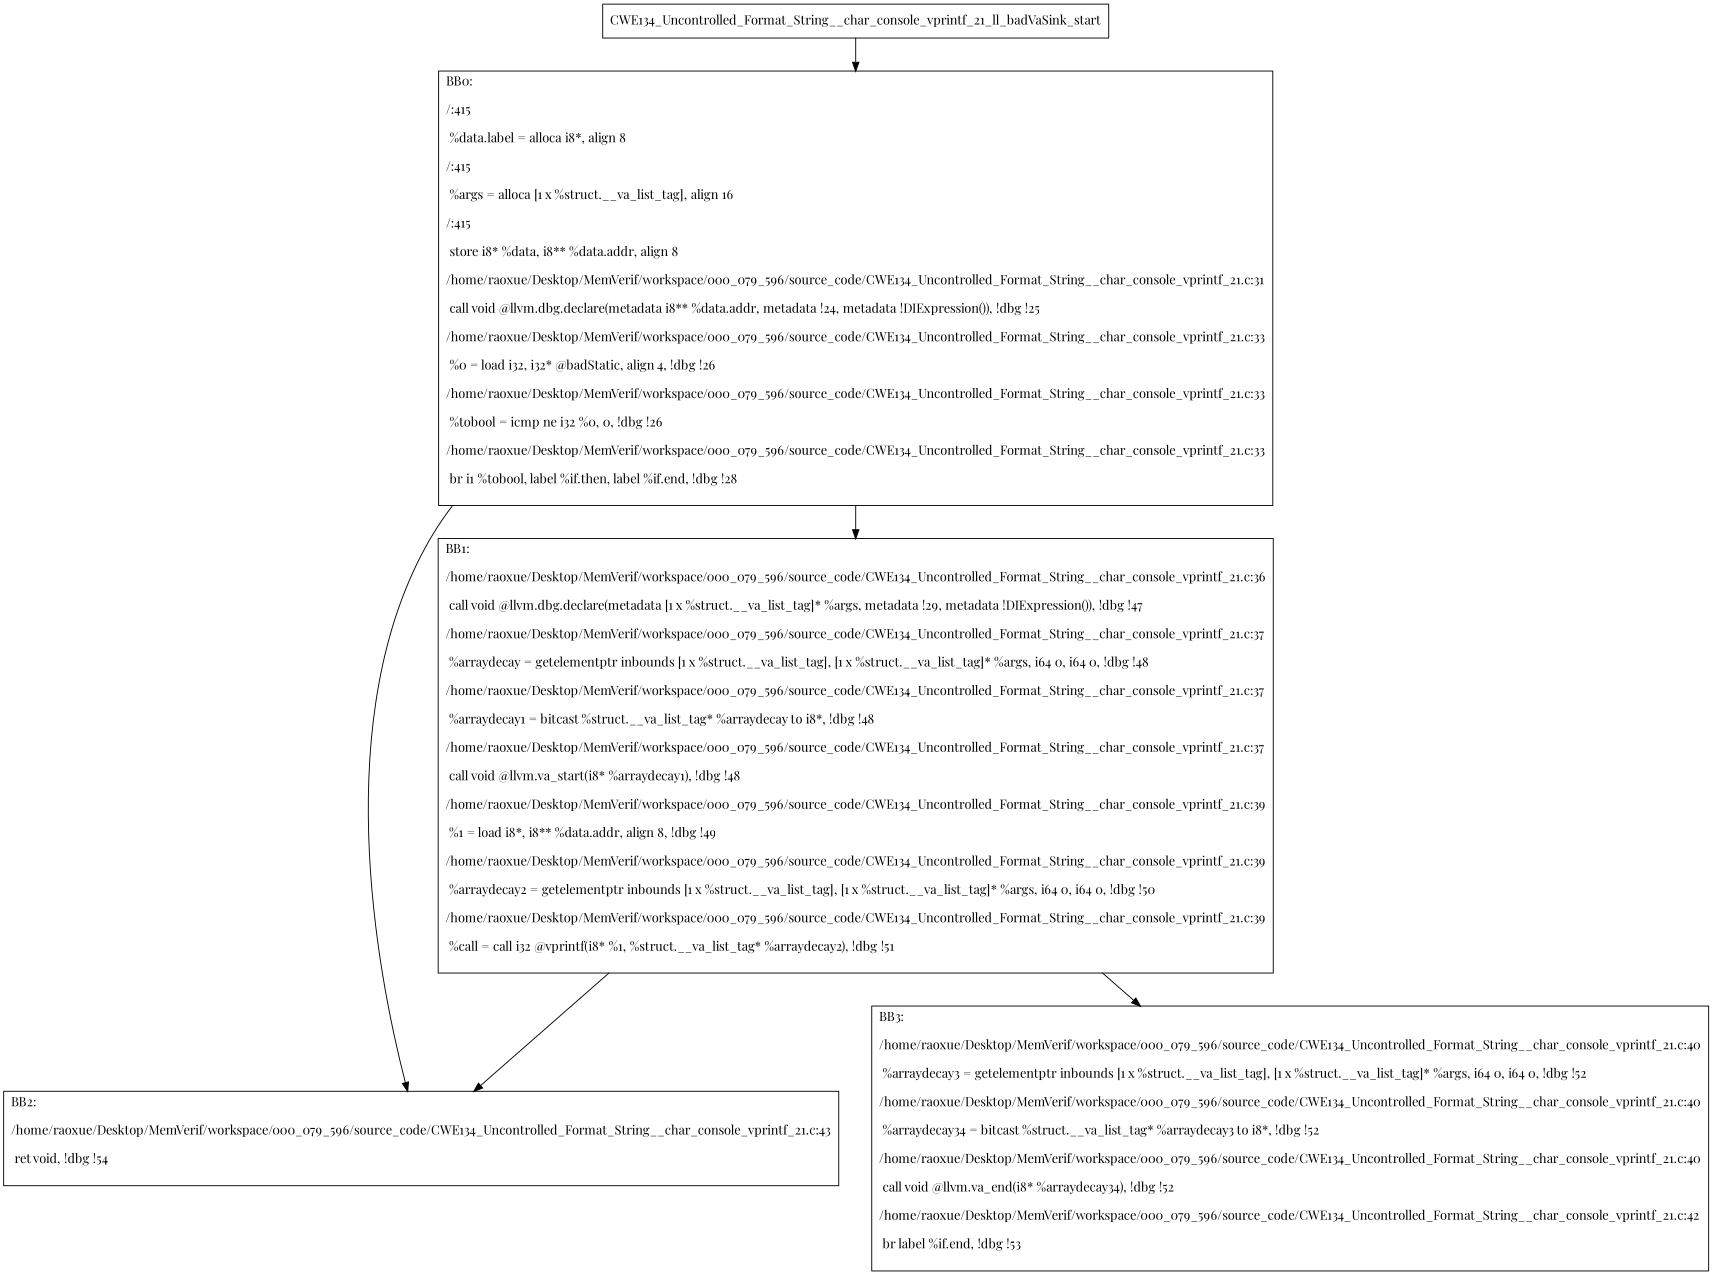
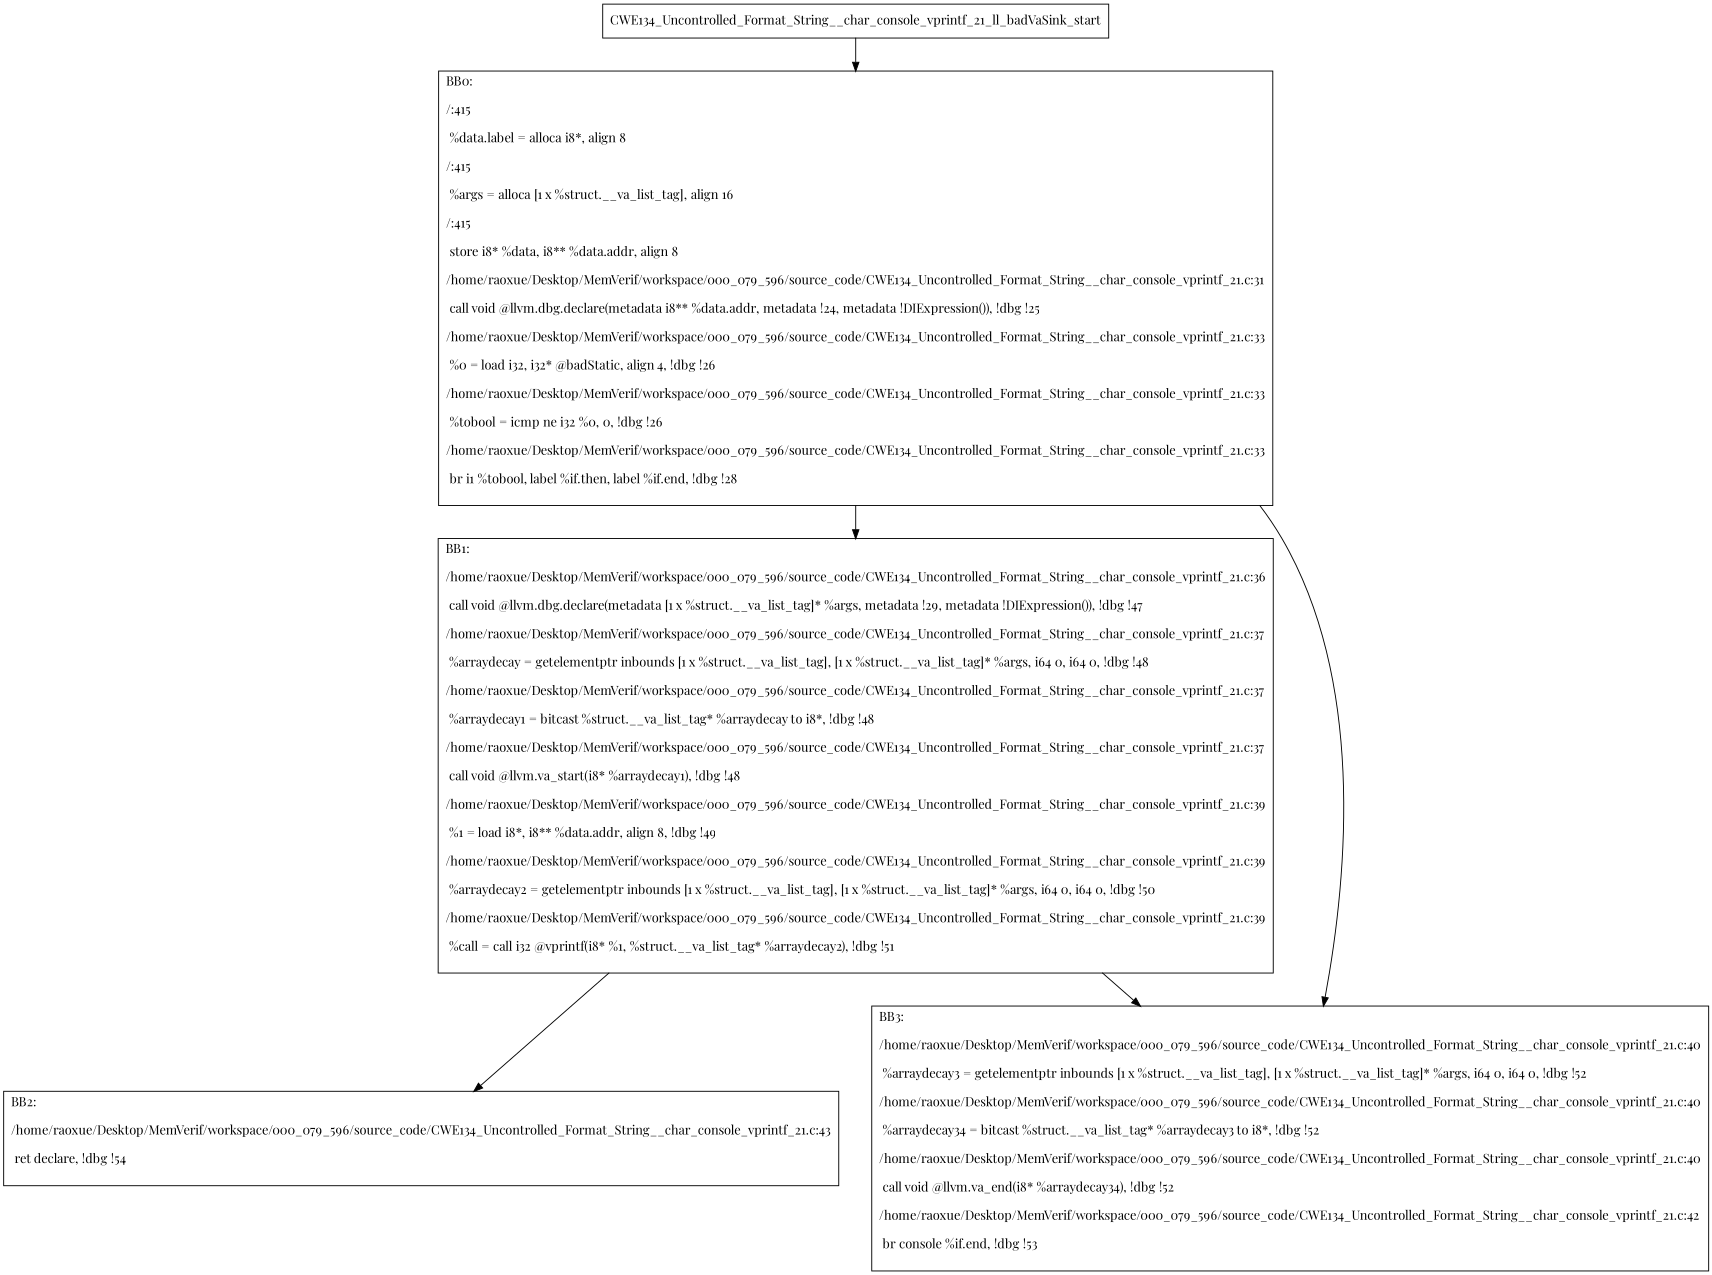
(369, 787) -> (1340, 743)
(60, 1159) -> (69, 1159)
(950, 1244) -> (958, 1244)
